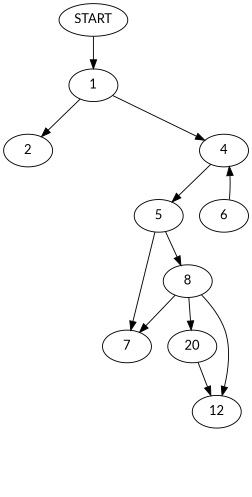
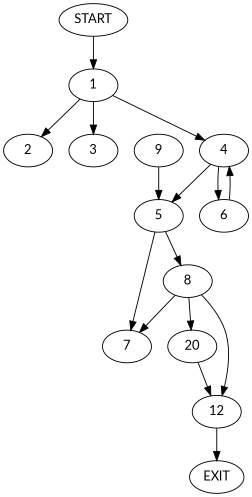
none -> (93, 151)
none -> (159, 151)
none -> (218, 178)
none -> (217, 477)
